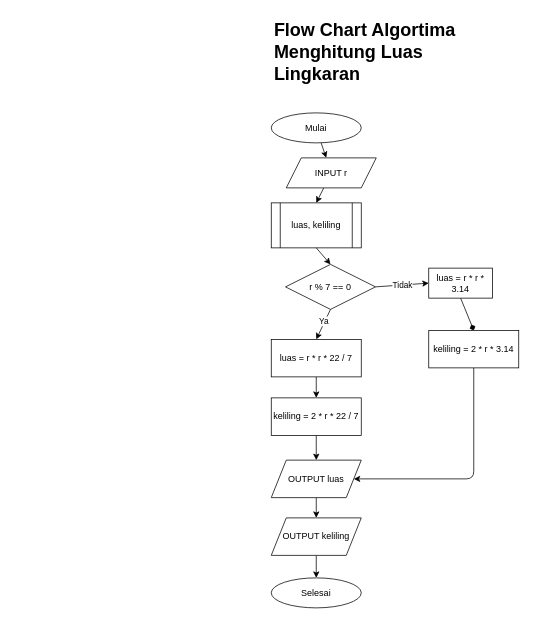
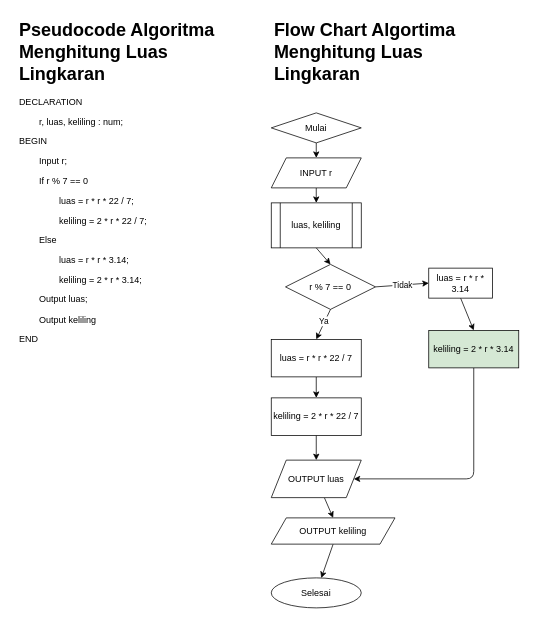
(316, 128) -> (316, 128)
(331, 173) -> (316, 173)
none -> (132, 180)
(471, 324) -> (471, 324)
(474, 349) -> (474, 349)
(316, 537) -> (333, 531)
